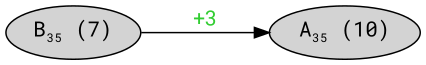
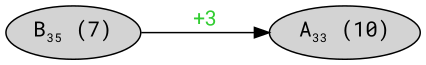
(320, 32) -> (320, 32)
